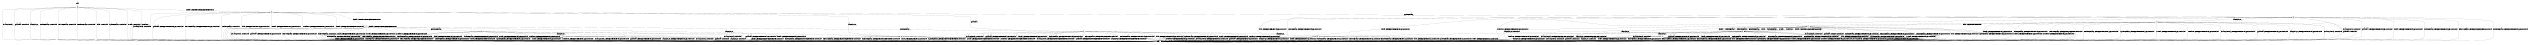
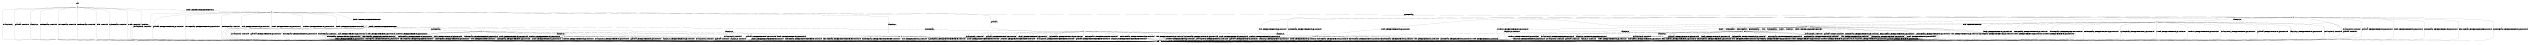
(436, 29) -> (436, 29)
